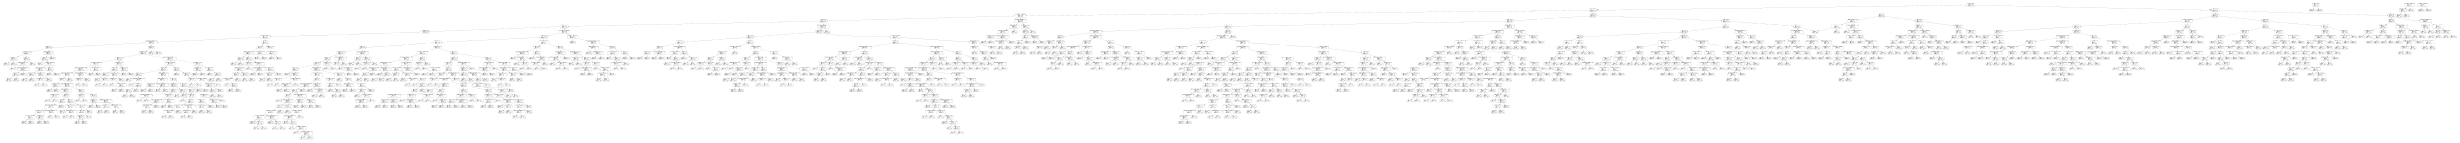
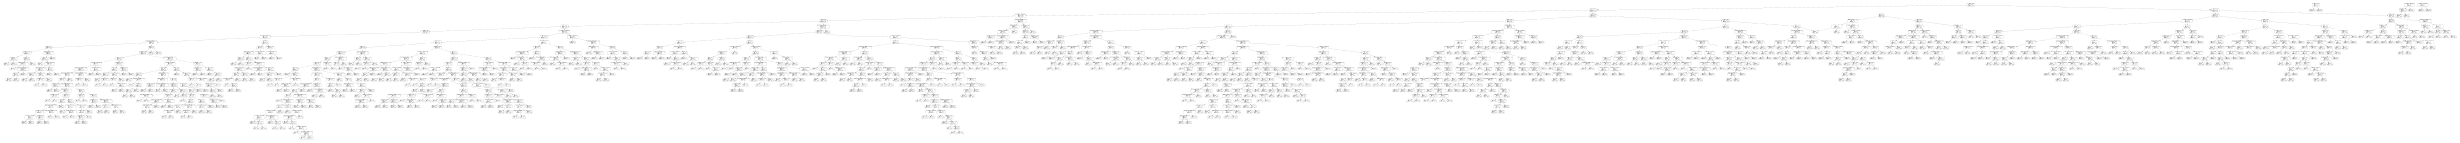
(1944, 64) -> none
